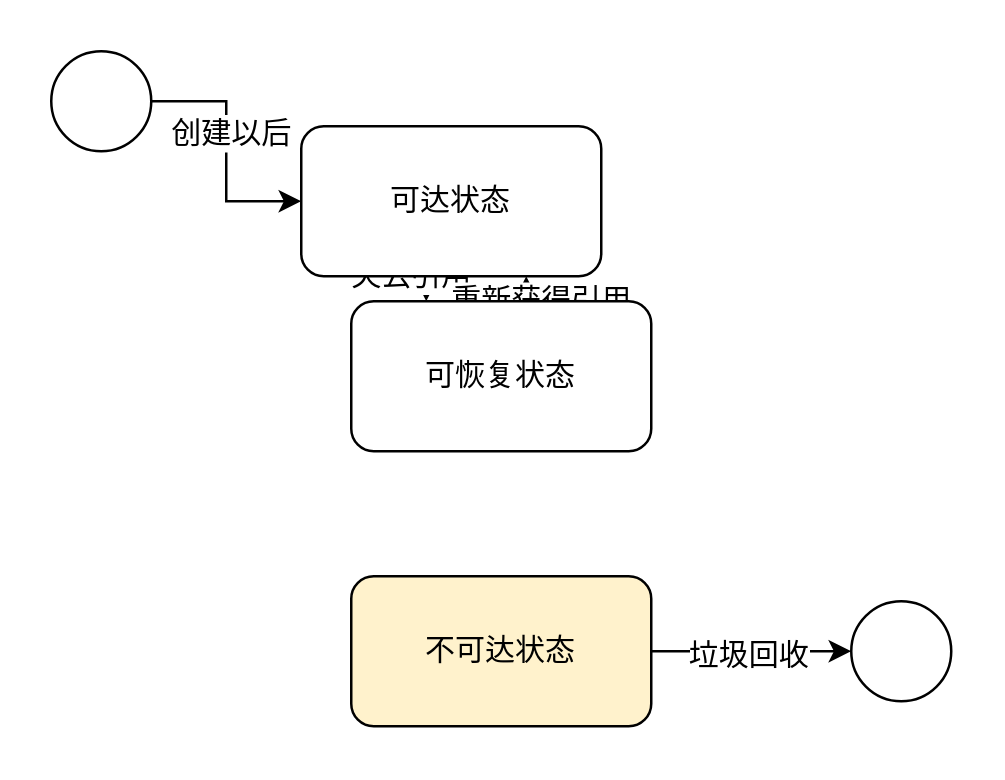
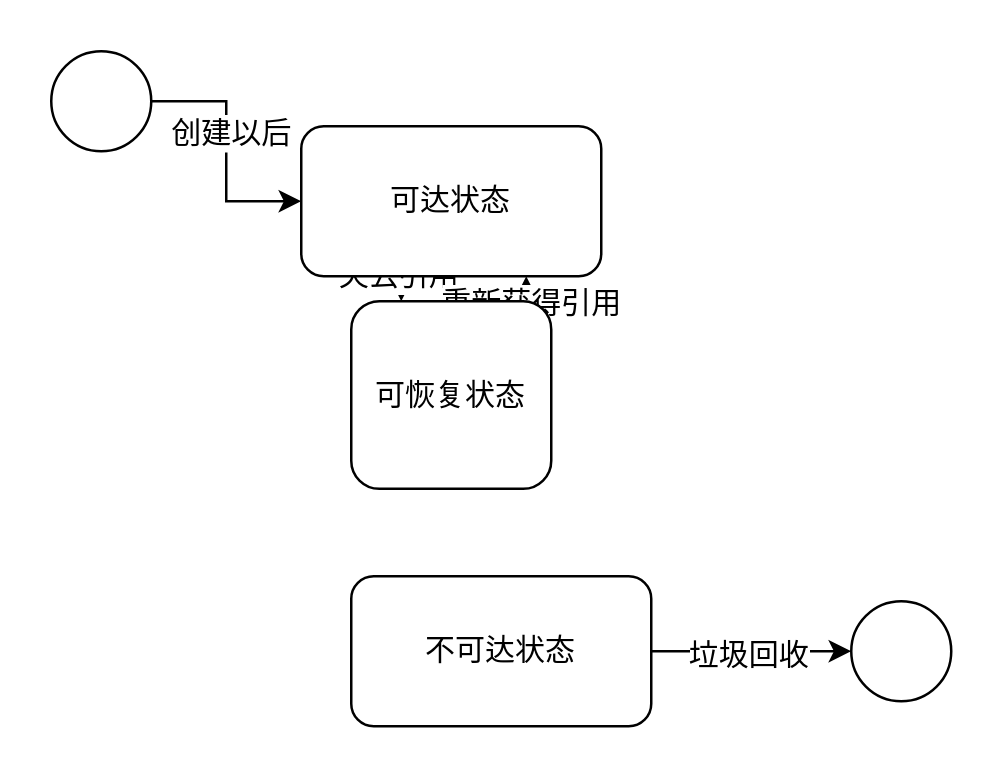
(501, 376) -> (451, 395)
(501, 651) -> (501, 651)
